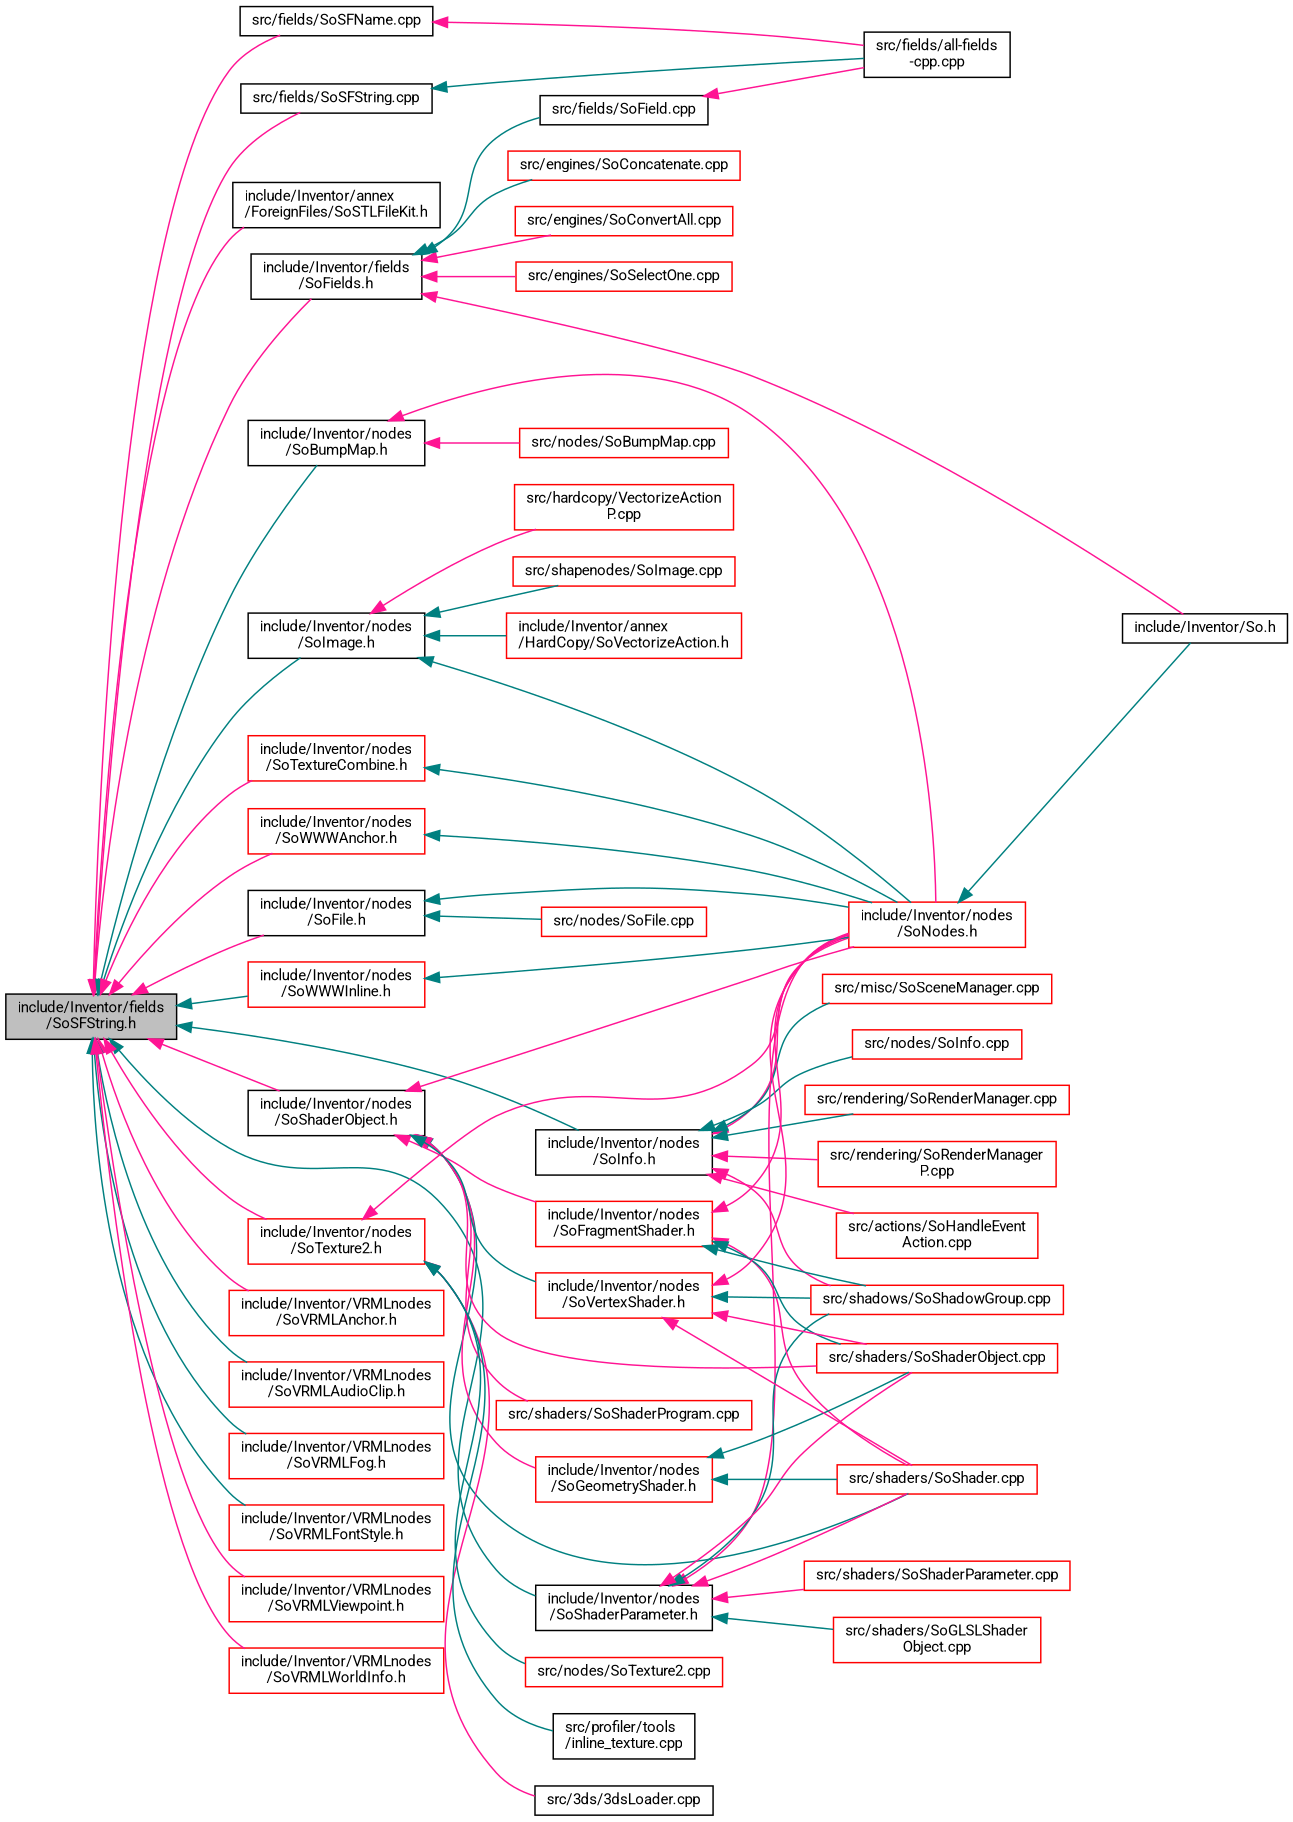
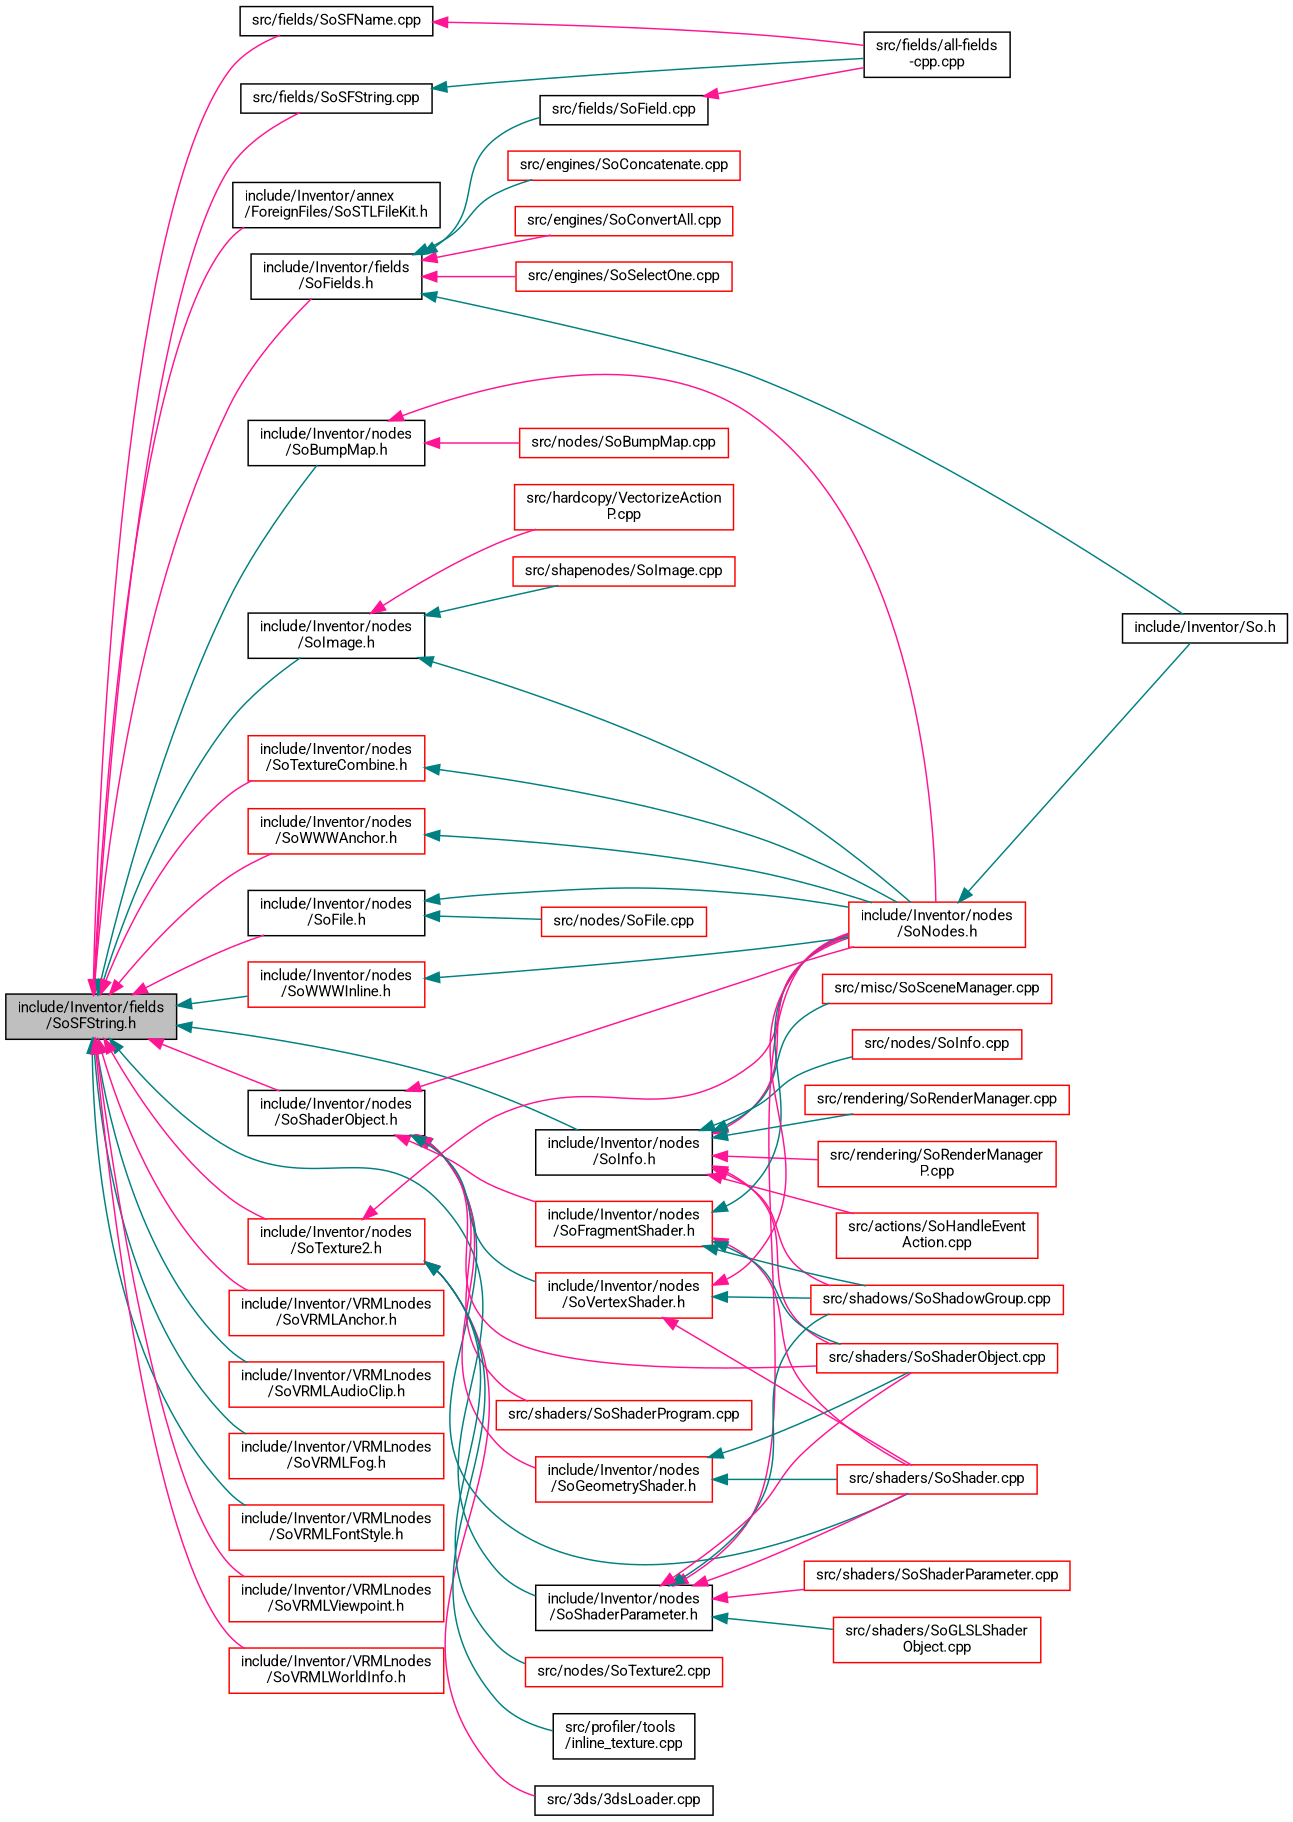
(829, 409) -> (829, 409)
(624, 636) -> none
(777, 1064) -> (777, 1064)
(762, 1323) -> (778, 1259)
